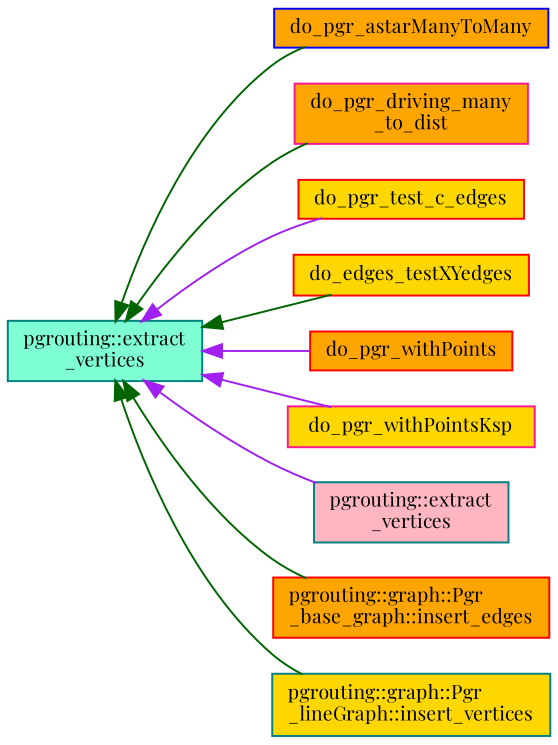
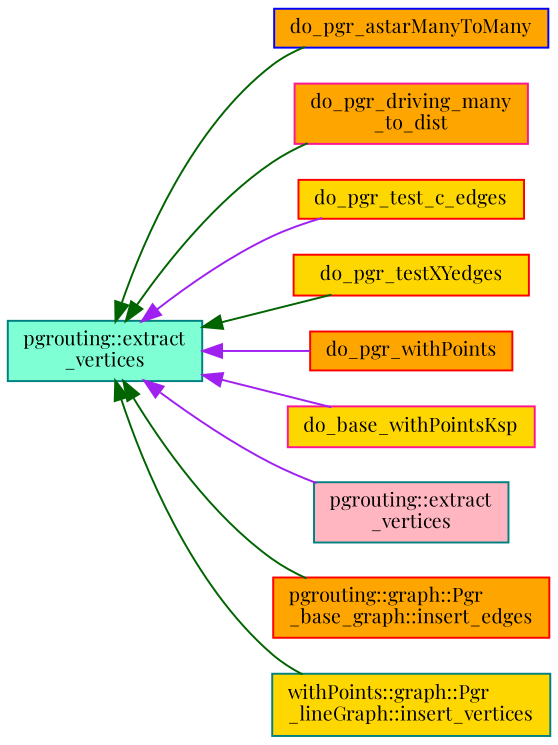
(411, 275) -> (411, 275)
(411, 427) -> (411, 427)
(411, 705) -> (411, 705)
